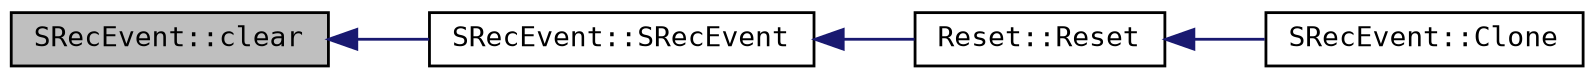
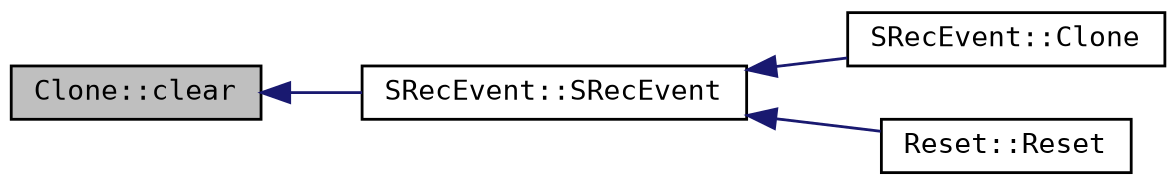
(170, 39) -> (136, 93)
(1230, 39) -> (812, 62)
